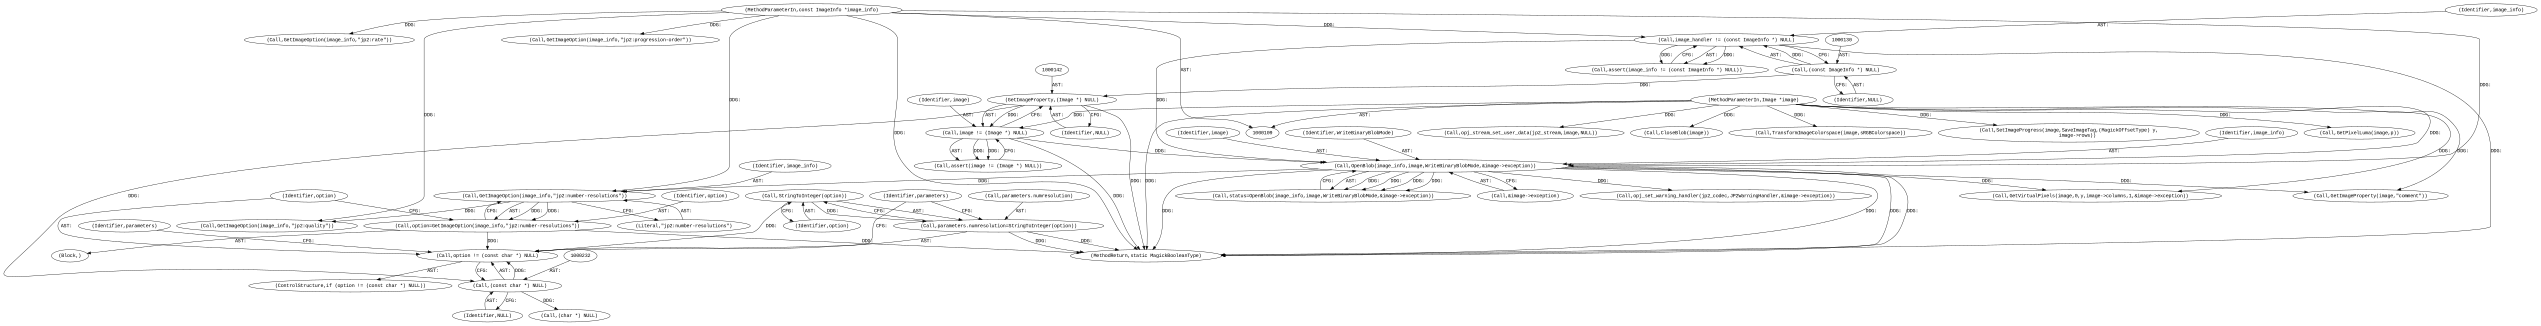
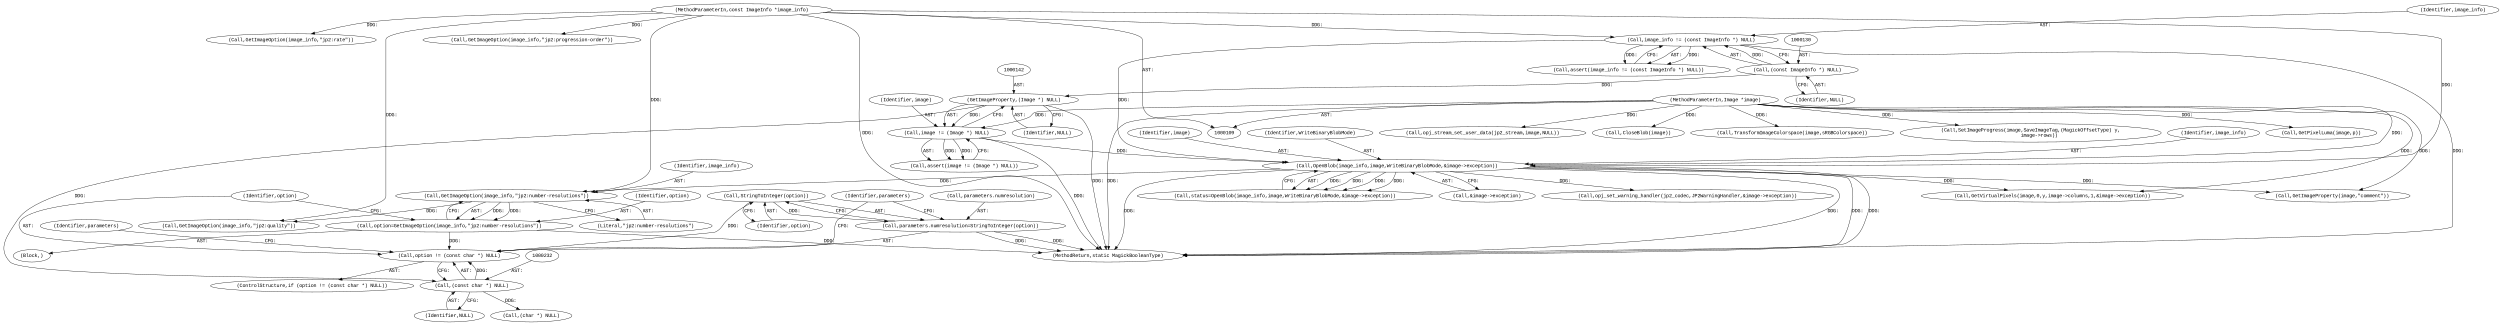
(1726, 40) -> (1691, 40)
